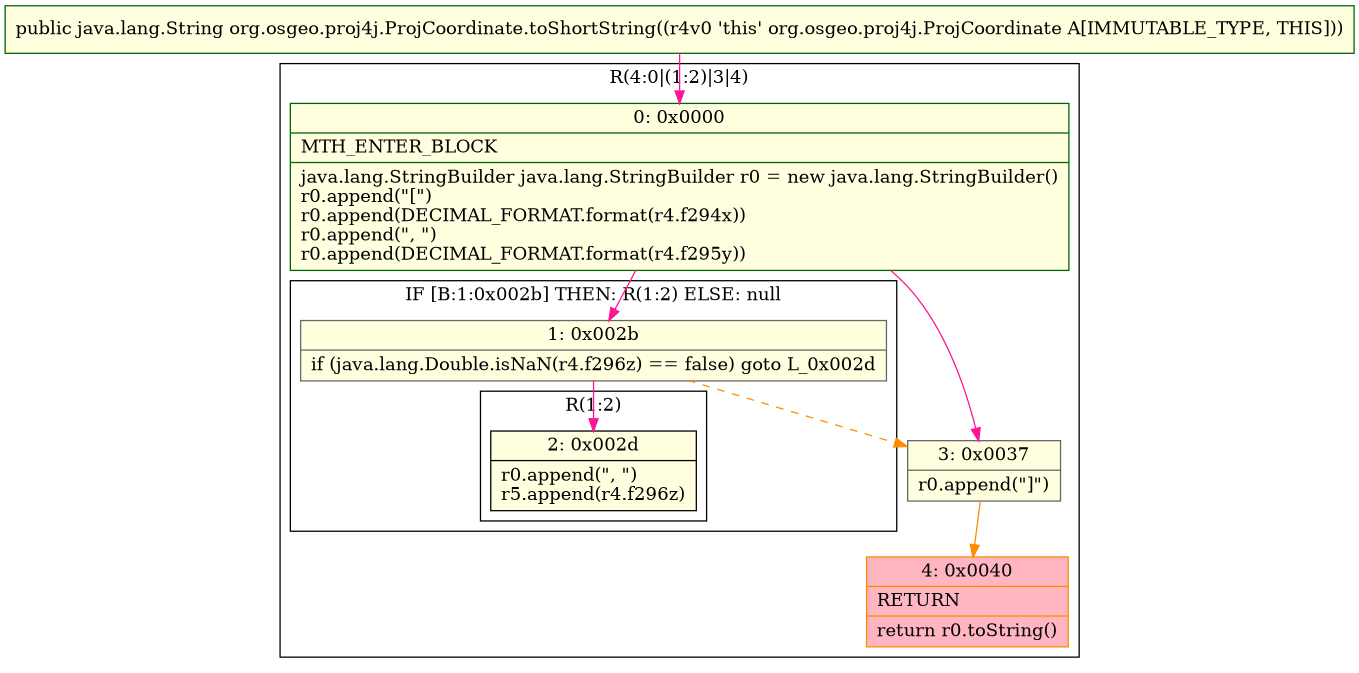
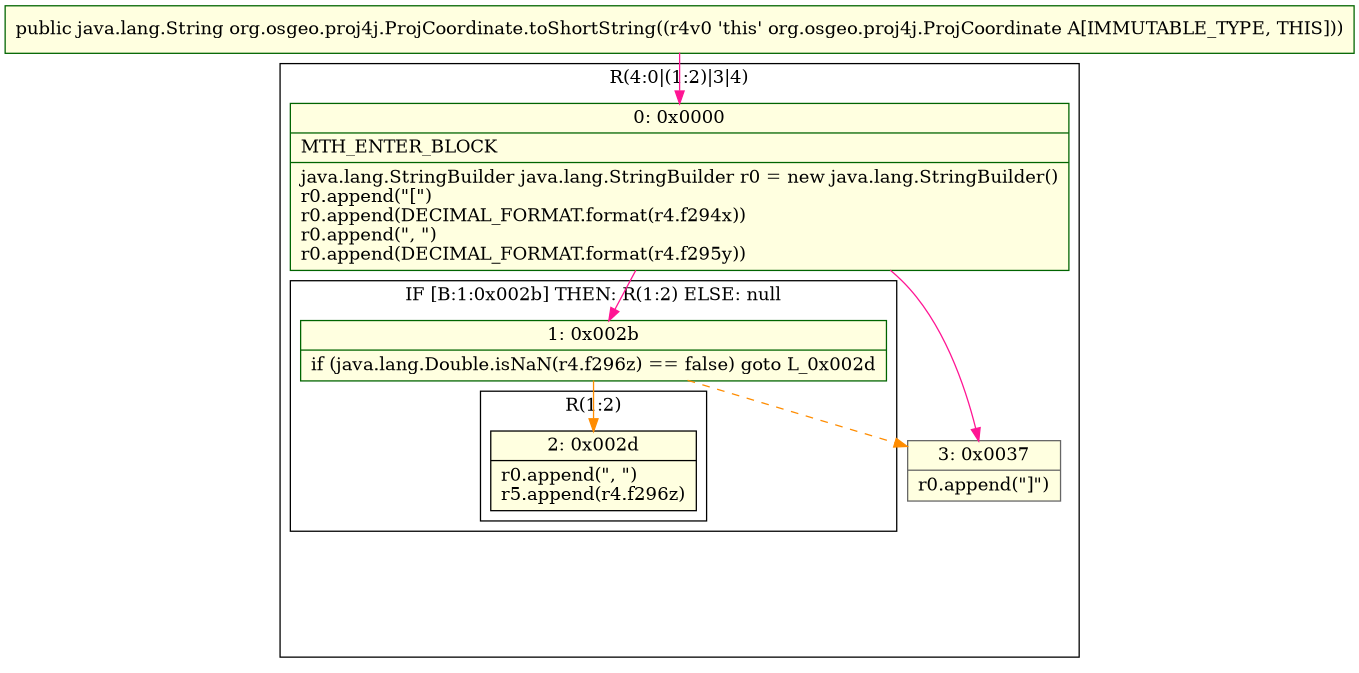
(594, 351) -> (594, 351)
(594, 399) -> (594, 399)
(967, 602) -> none
